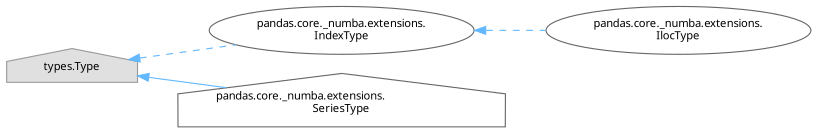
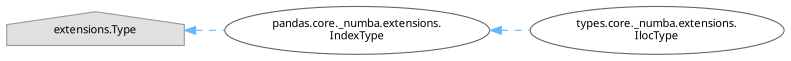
(678, 30) -> (657, 30)
(72, 67) -> (96, 30)
(342, 103) -> none
